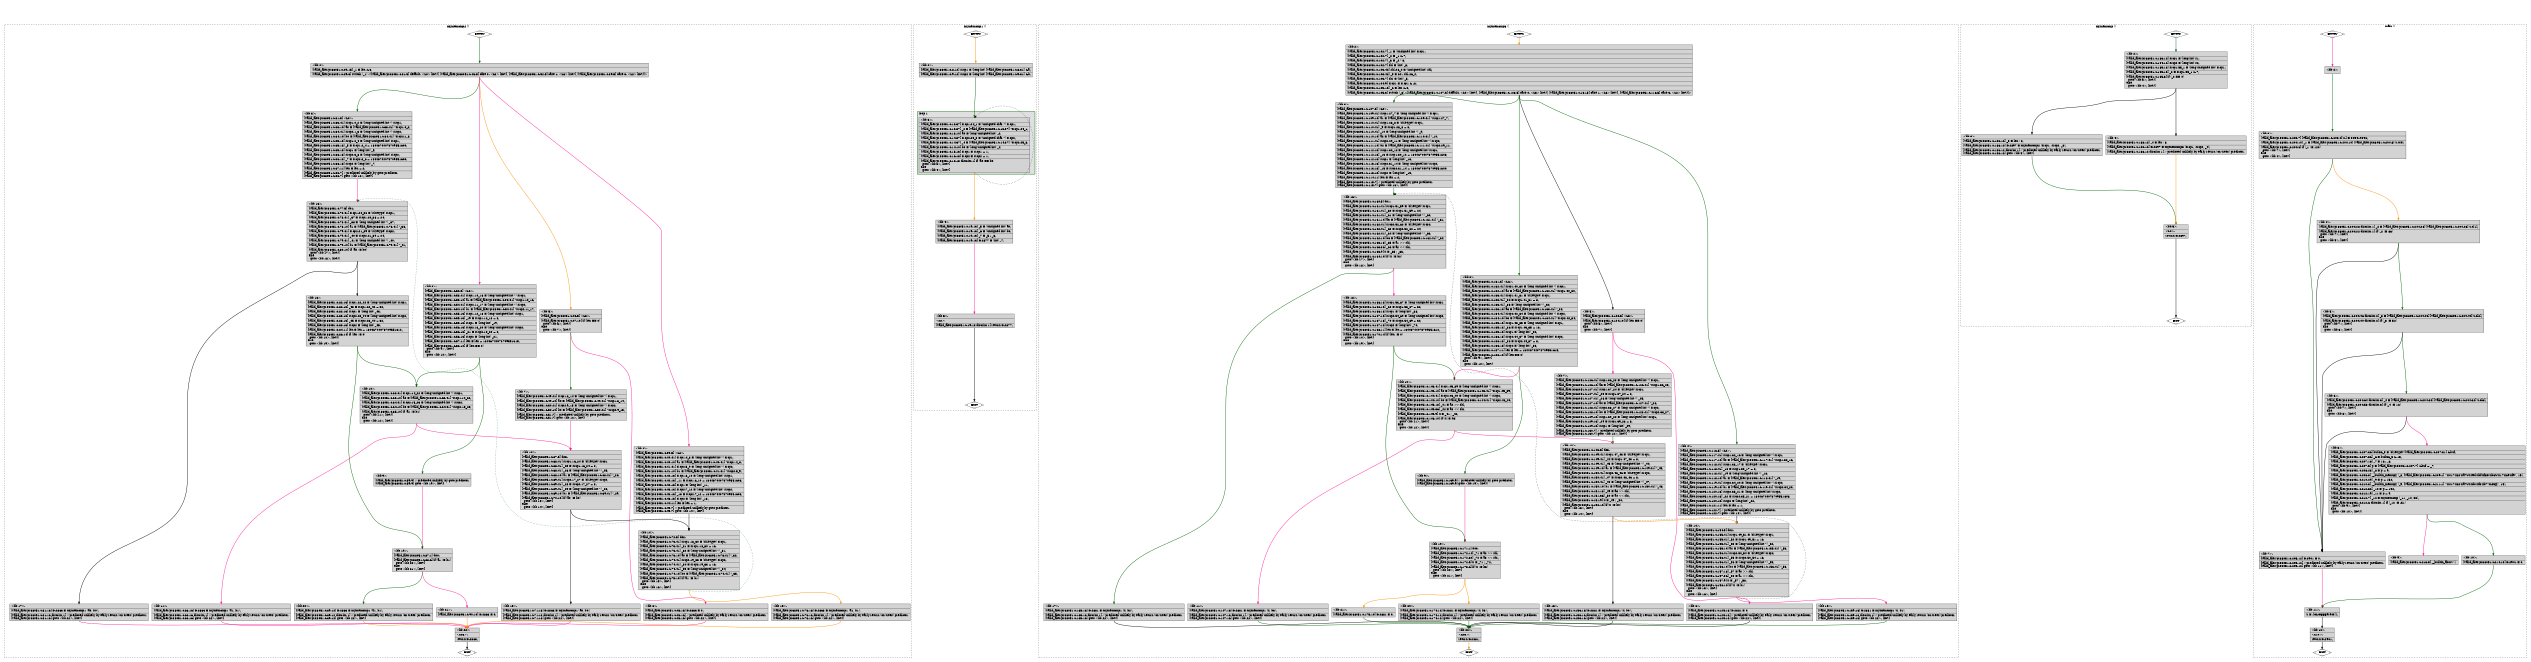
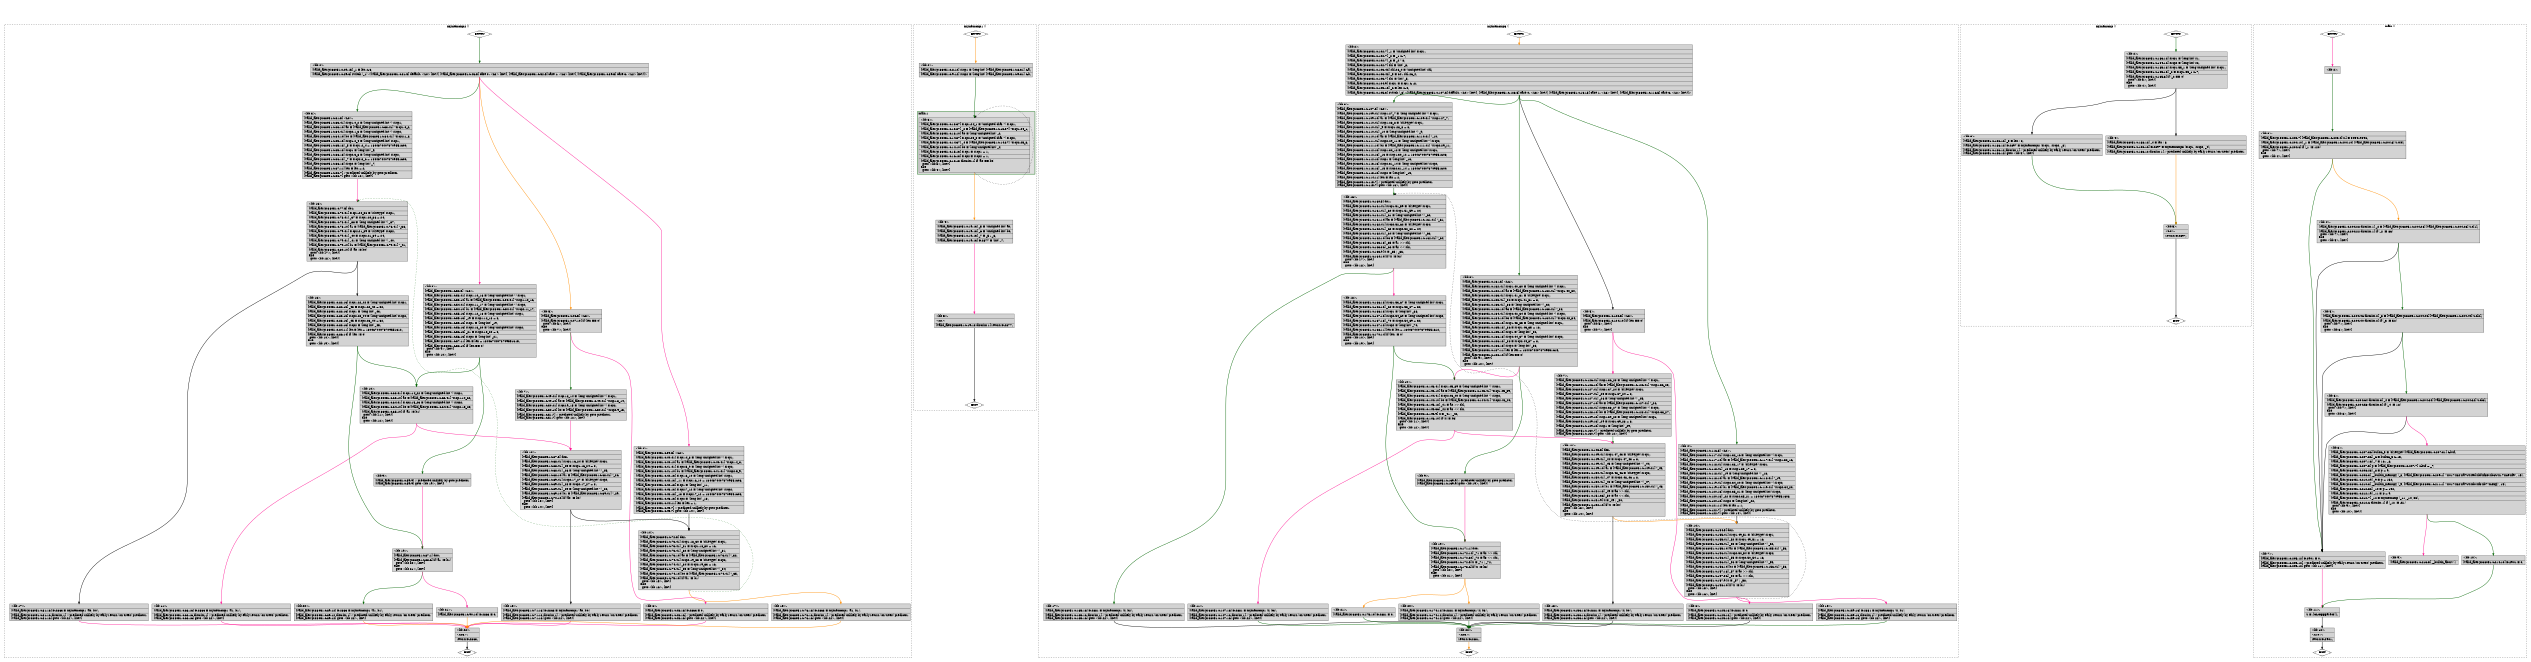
(923, 114) -> (923, 114)
